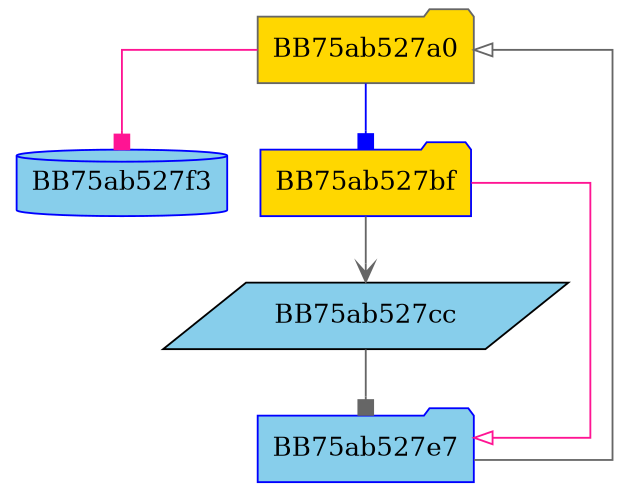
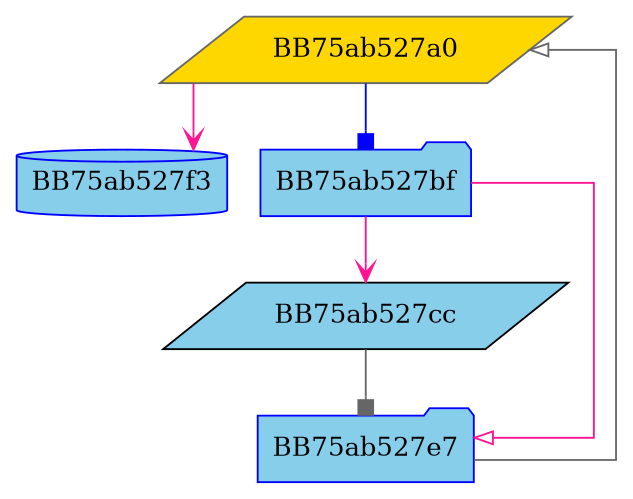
(149, 50) -> (194, 107)
(366, 50) -> (366, 50)
(366, 183) -> (366, 183)
(366, 240) -> (366, 240)
